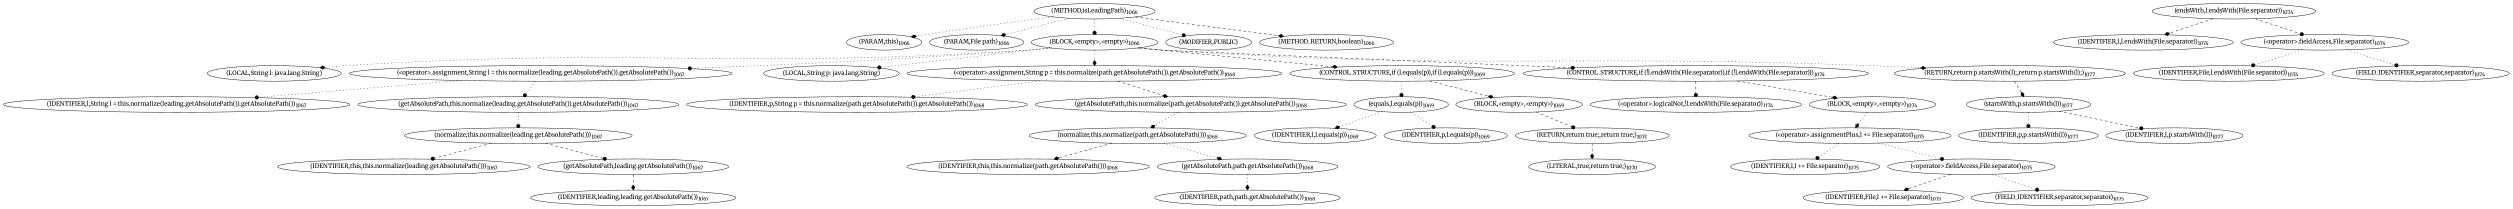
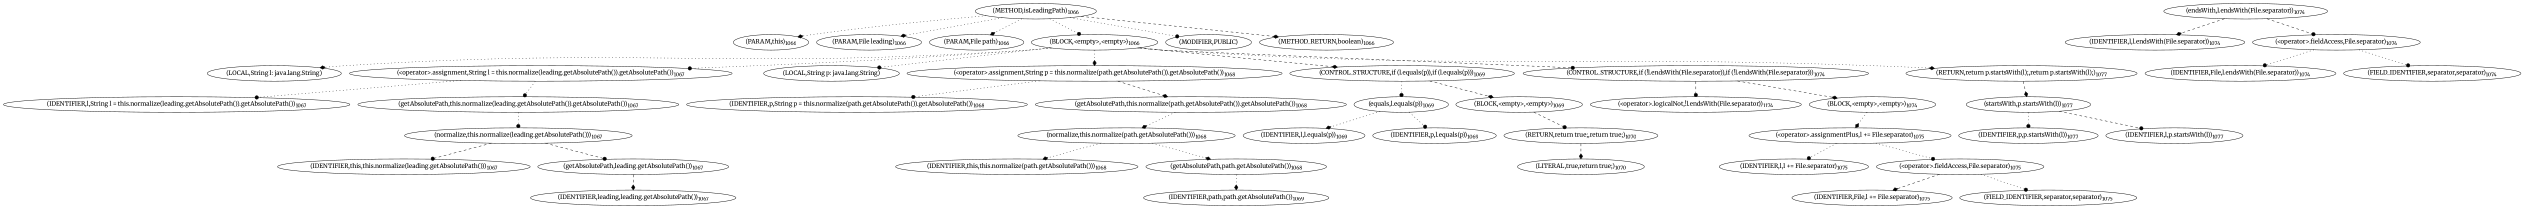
none -> (869, 42)
(1085, 150) -> (1074, 150)
(1310, 197) -> (1298, 197)
